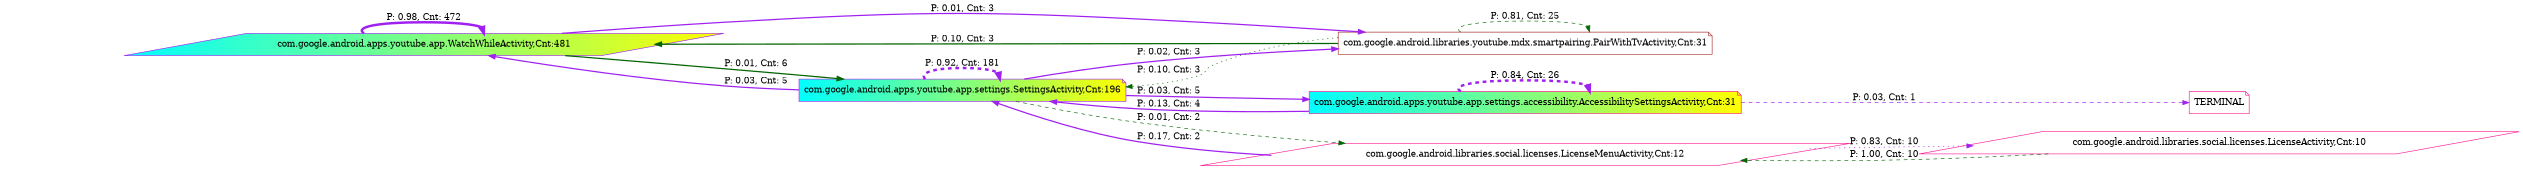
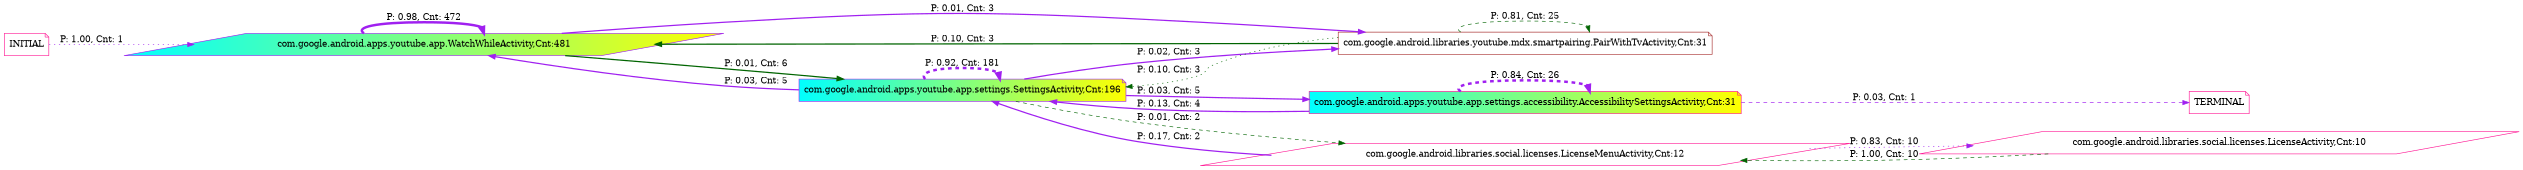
none -> (27, 44)
